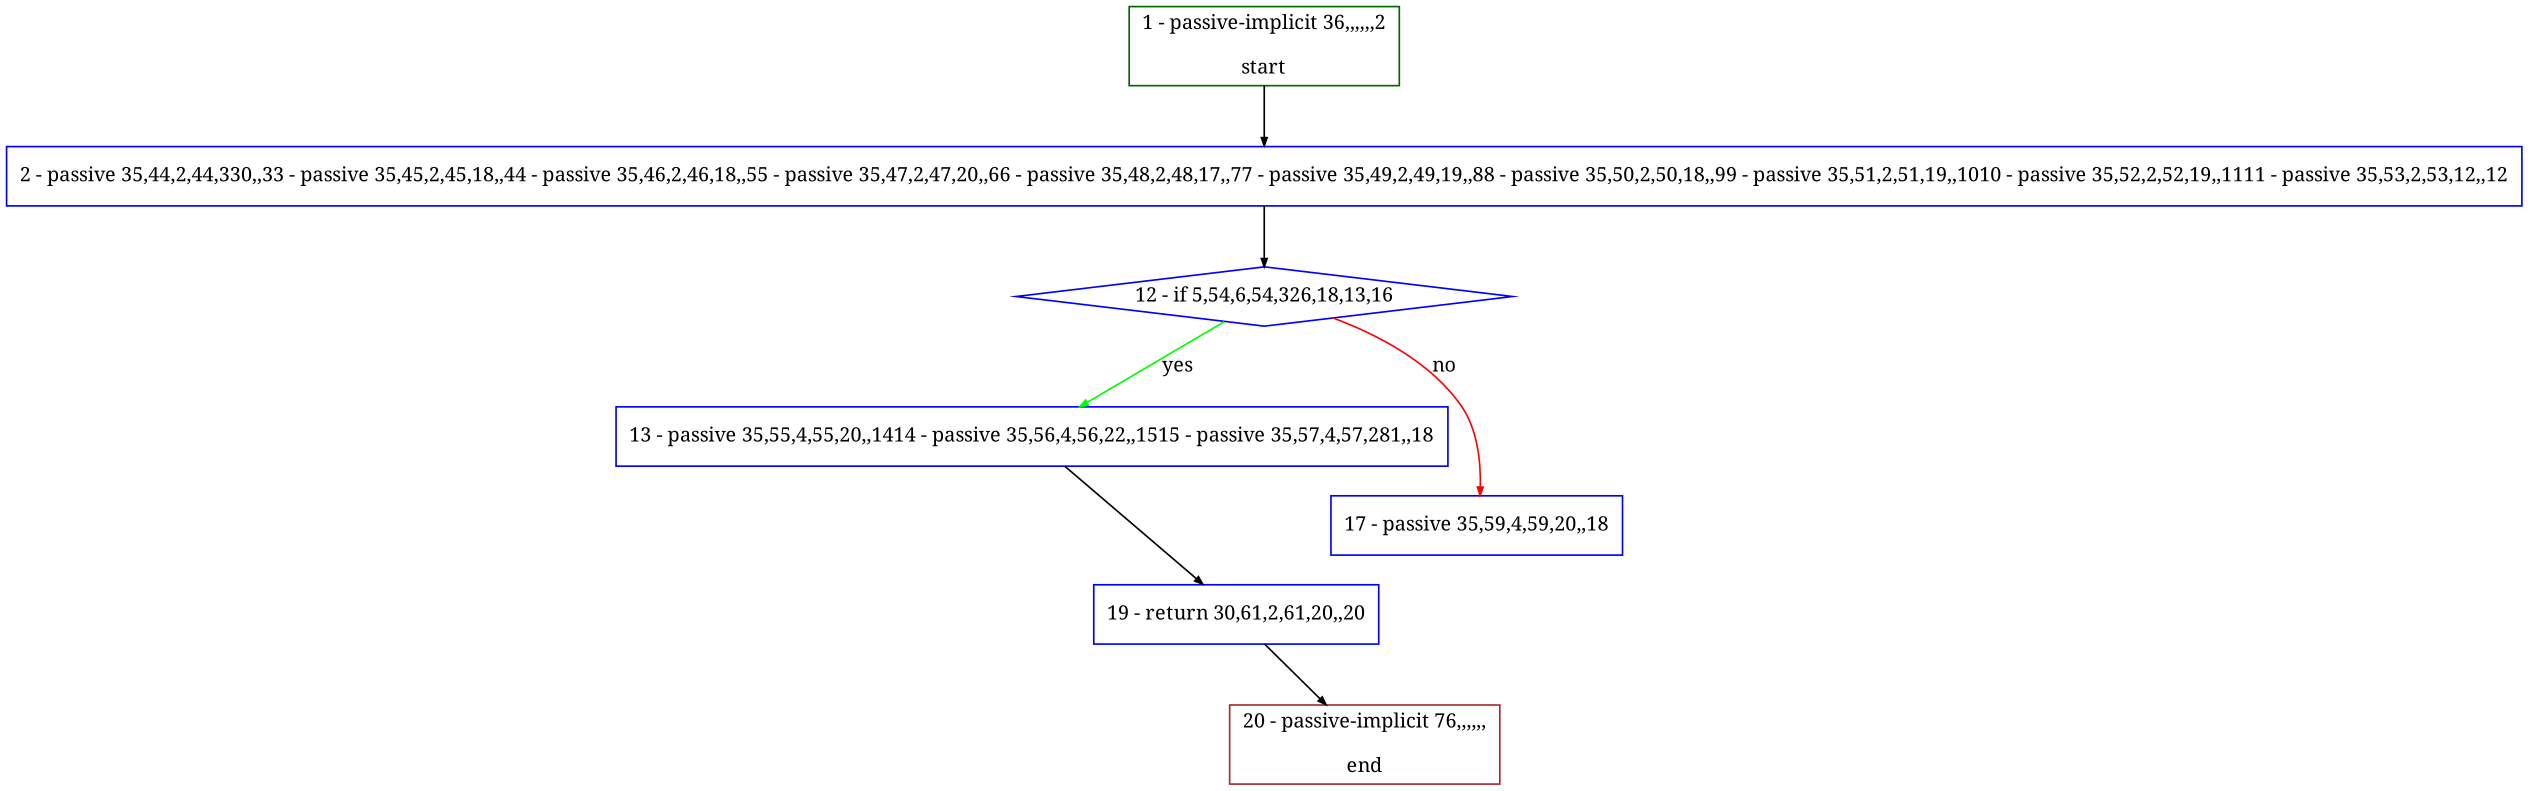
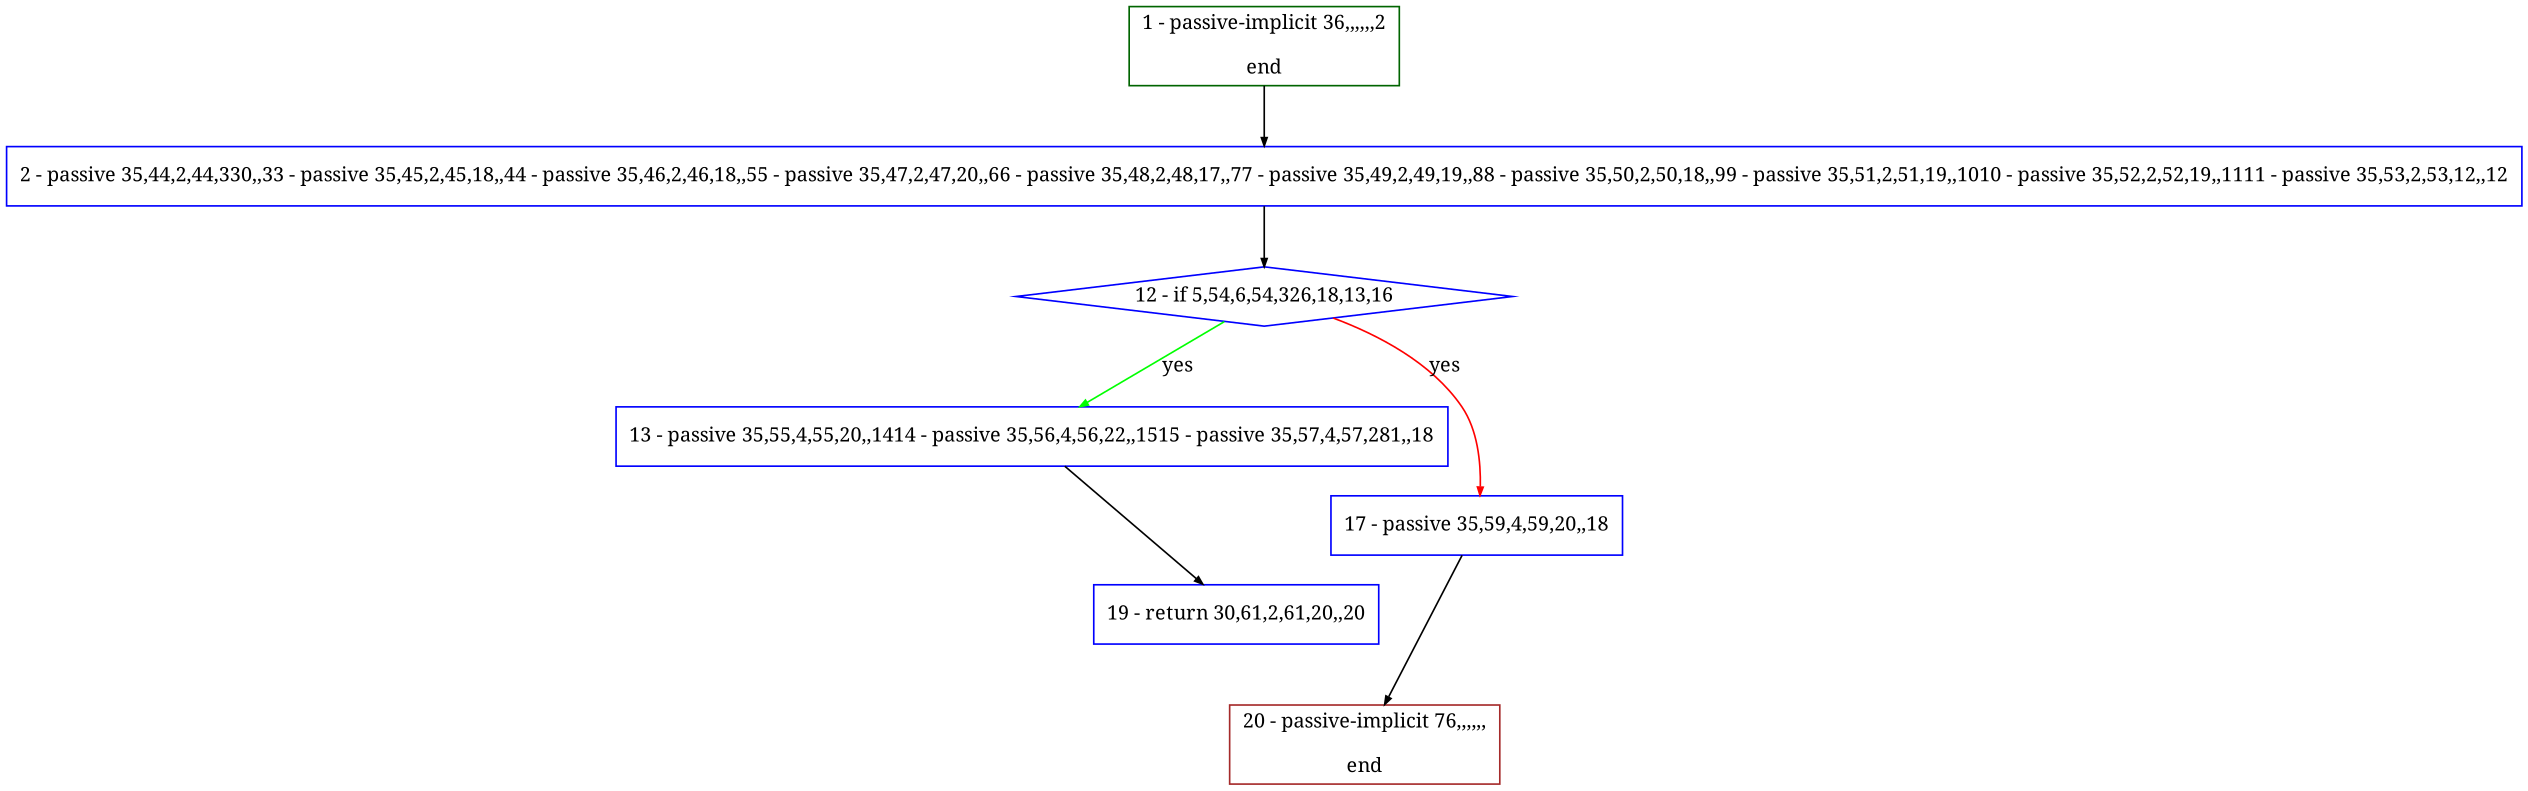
(1264, 46) -> (1264, 46)
(1445, 367) -> (1445, 367)
(1292, 671) -> (1425, 626)
